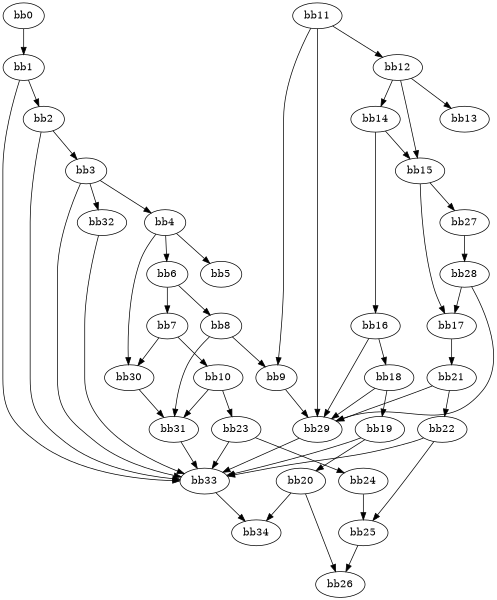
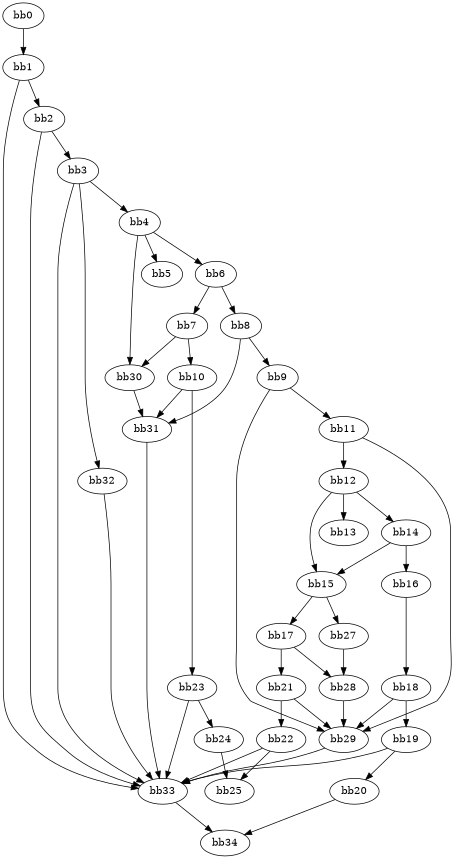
(284, 191) -> (307, 401)
(459, 297) -> (309, 660)
(348, 375) -> none
(340, 584) -> none
